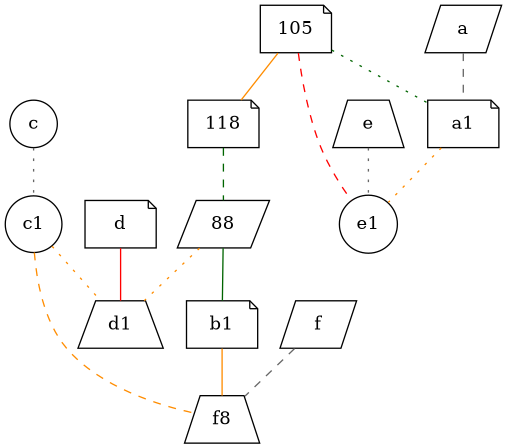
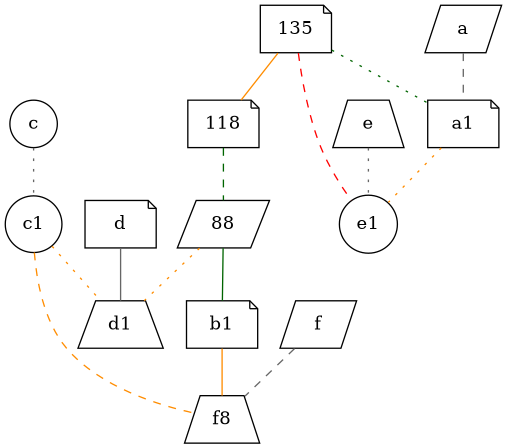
(296, 29) -> (296, 29)
(121, 274) -> (121, 274)
